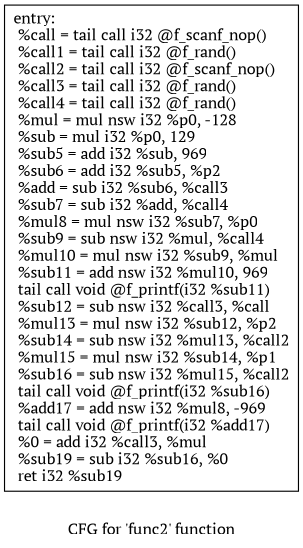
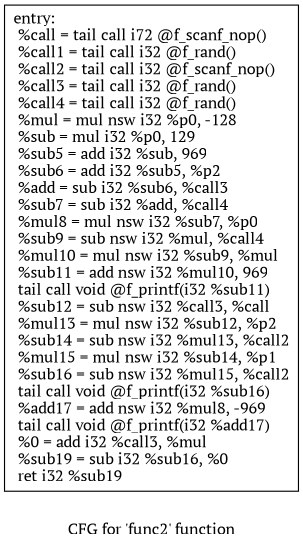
(140, 36) -> (140, 36)
